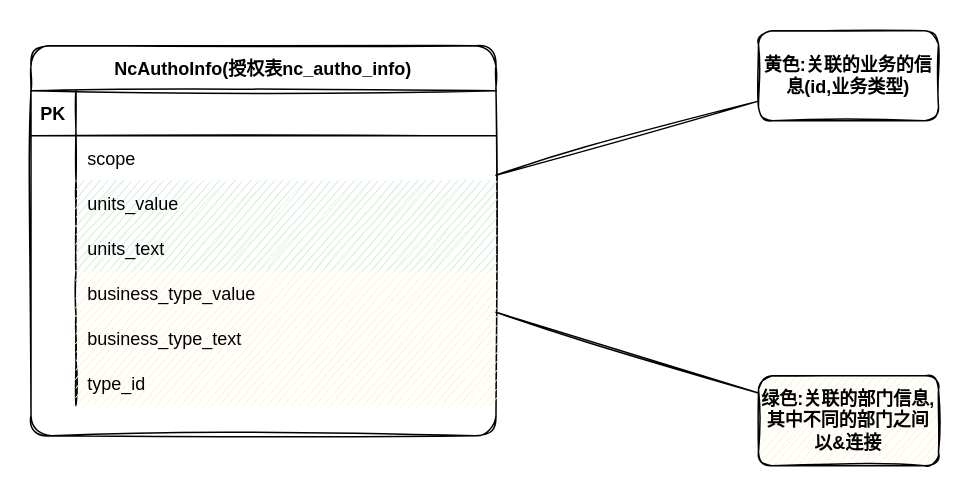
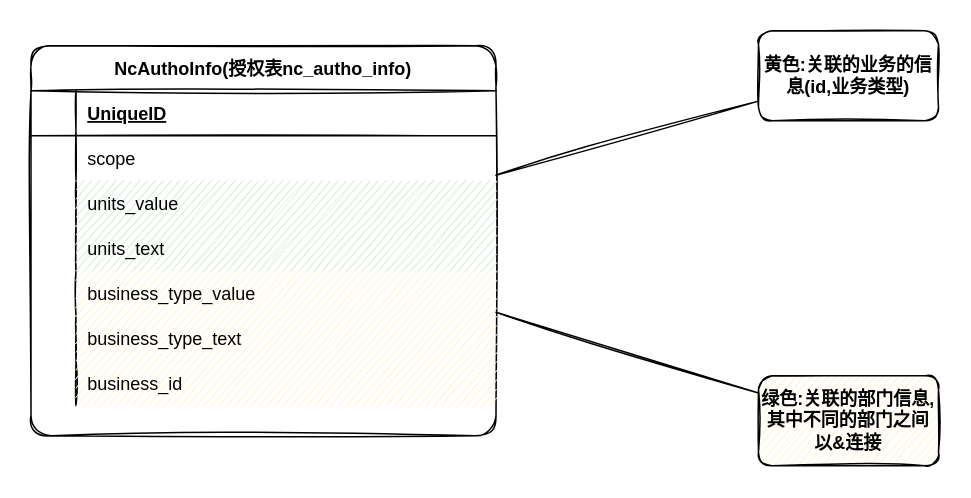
(53, 113) -> none
none -> (286, 113)
(120, 384) -> (138, 384)
